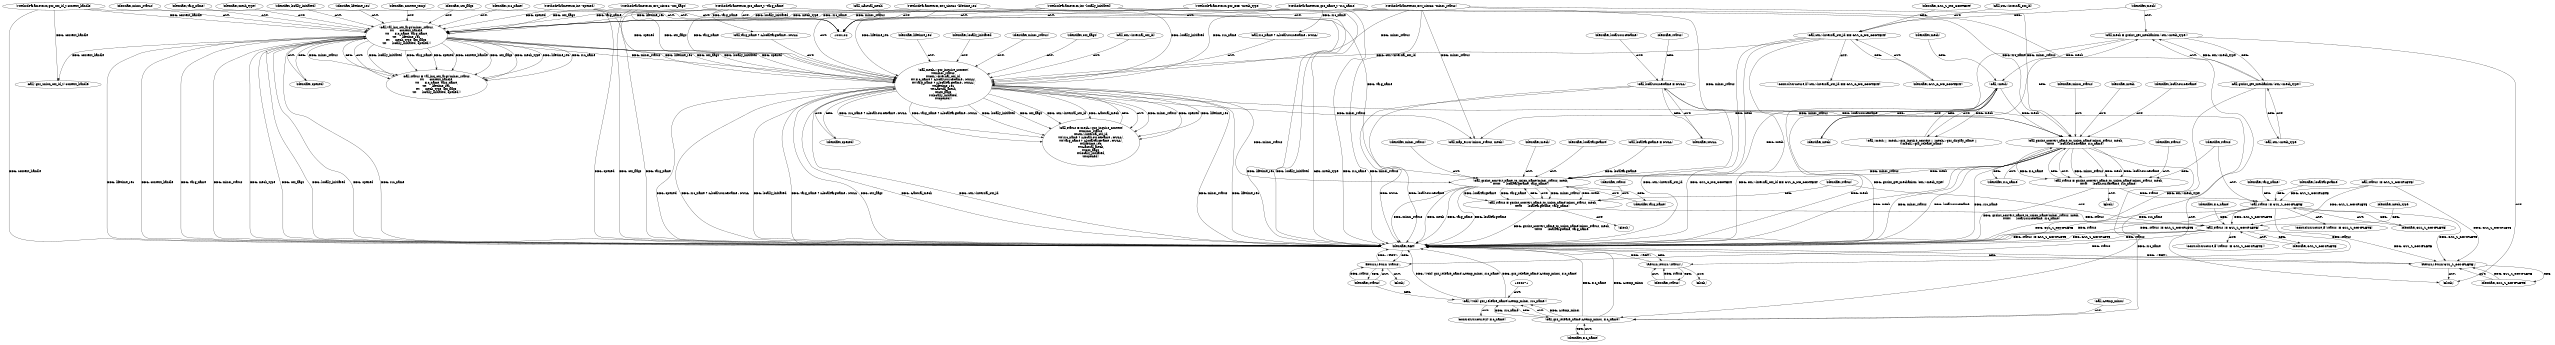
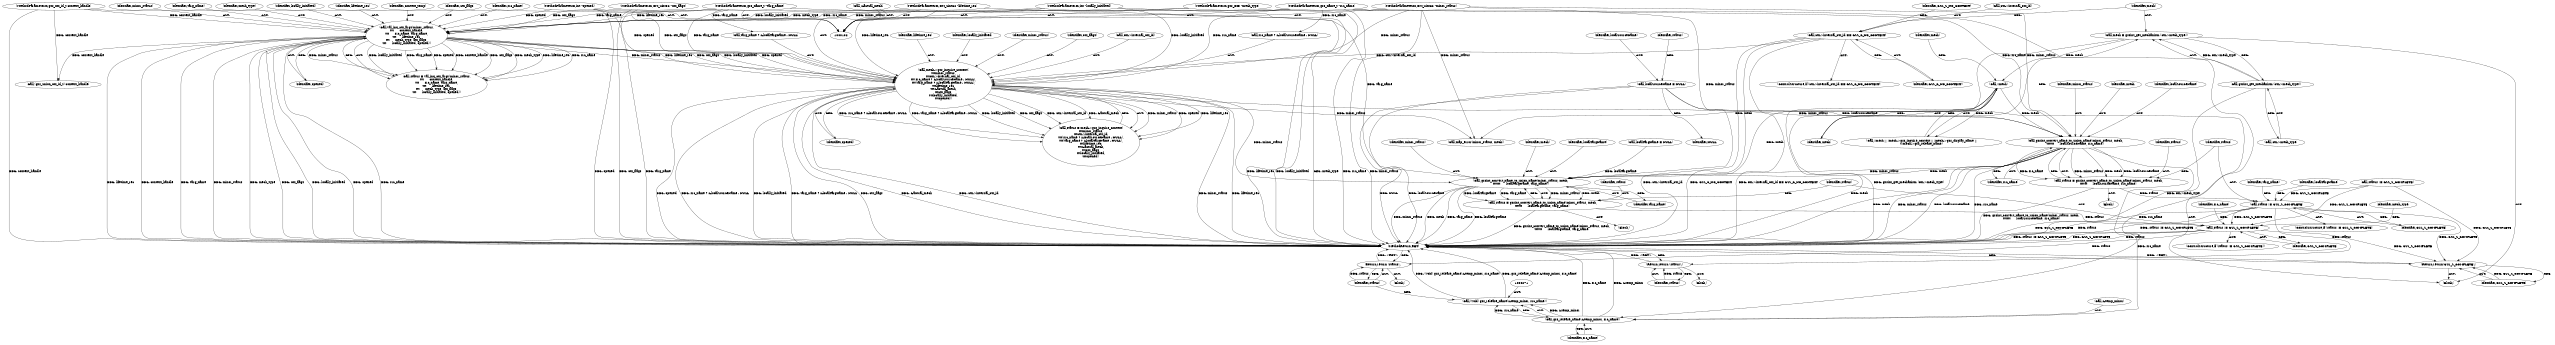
(725, 18) -> (869, 20)
(1683, 113) -> none
(1403, 246) -> (1403, 246)
(1482, 320) -> none
